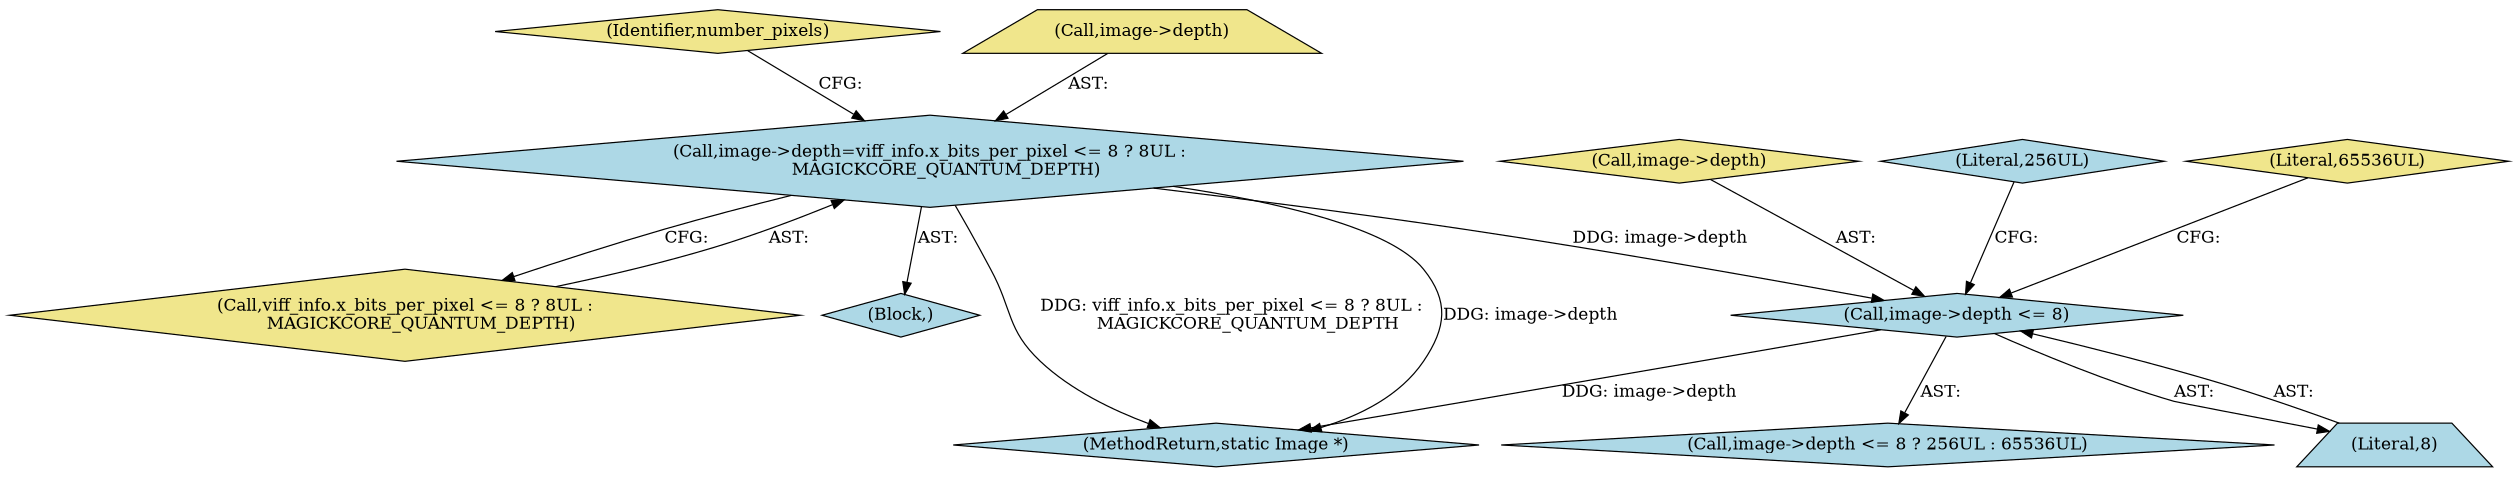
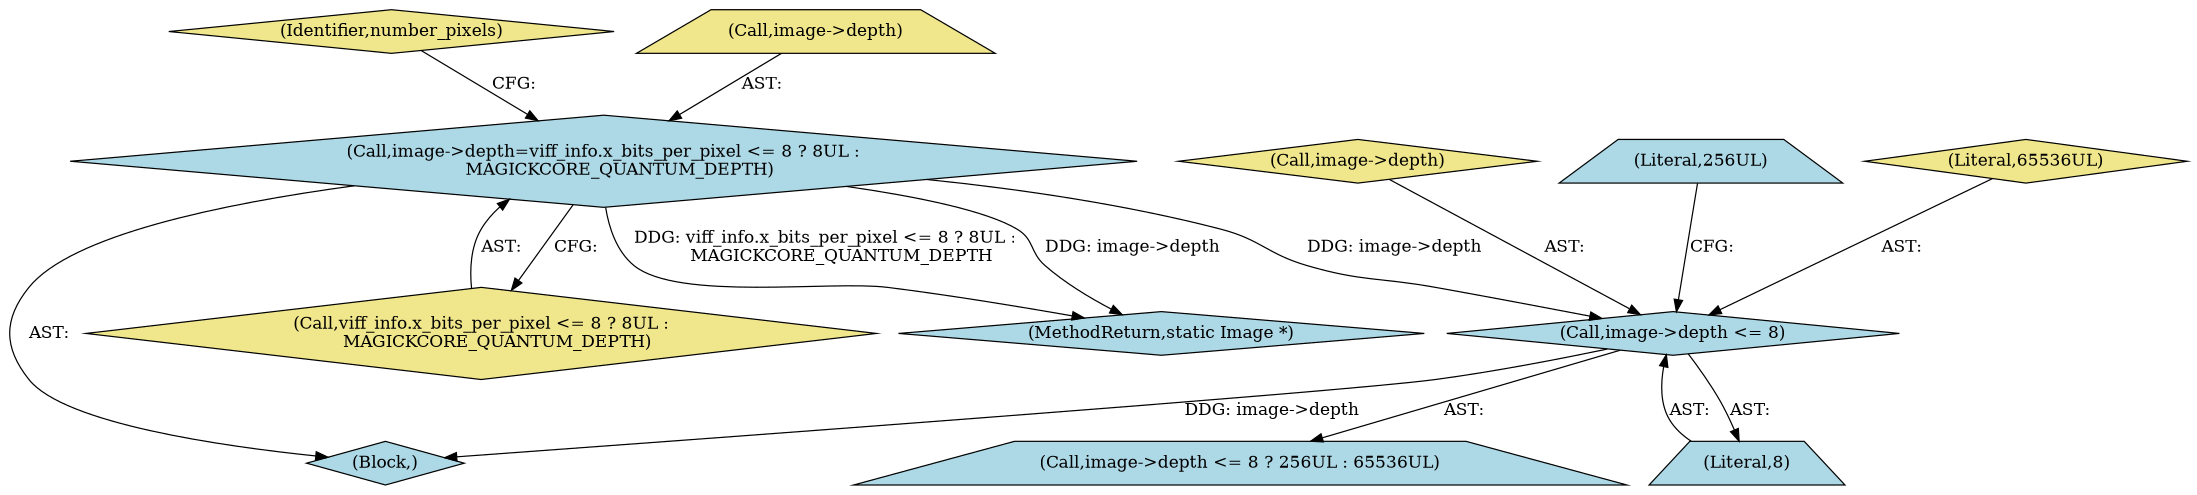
(2022, 161) -> (1701, 161)
(2201, 238) -> (1905, 247)
(1596, 379) -> (1033, 414)
(1888, 445) -> (1240, 463)
